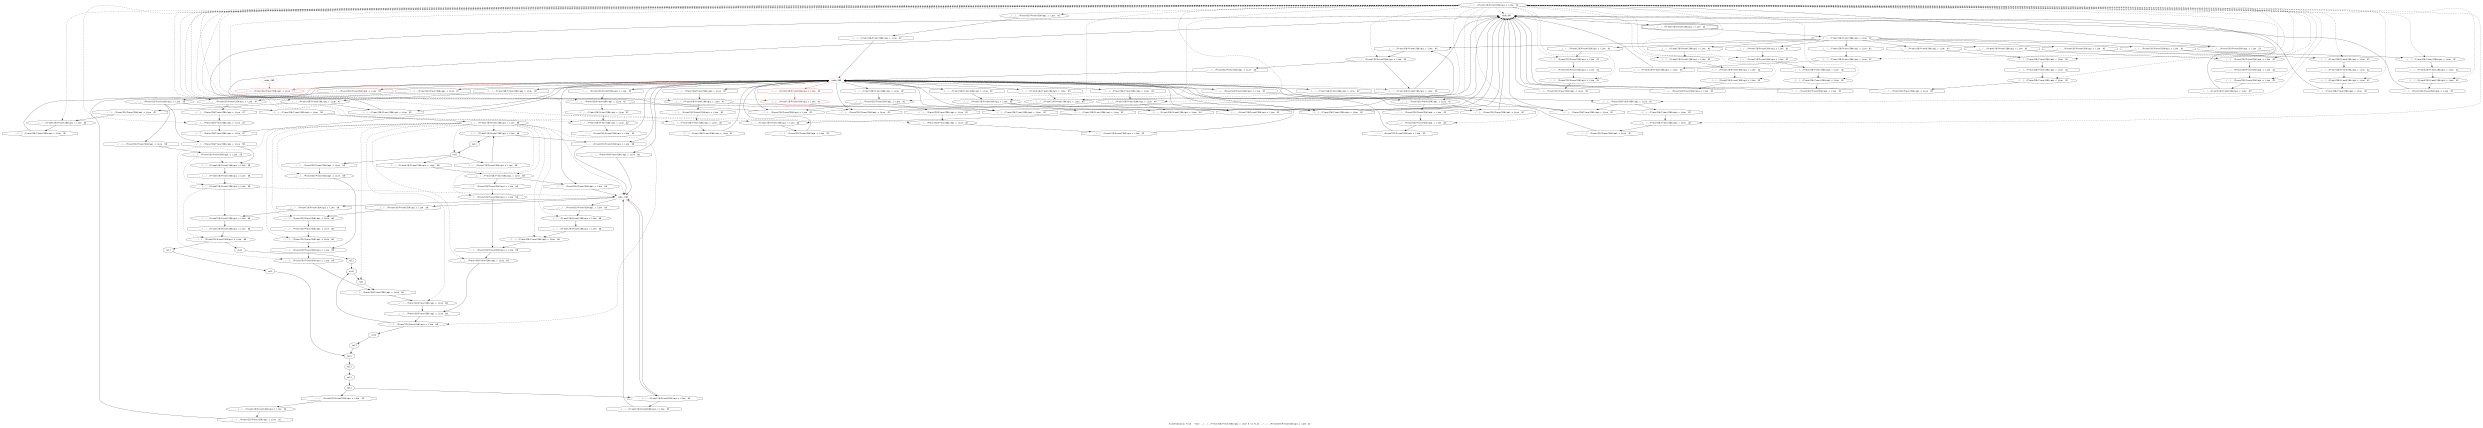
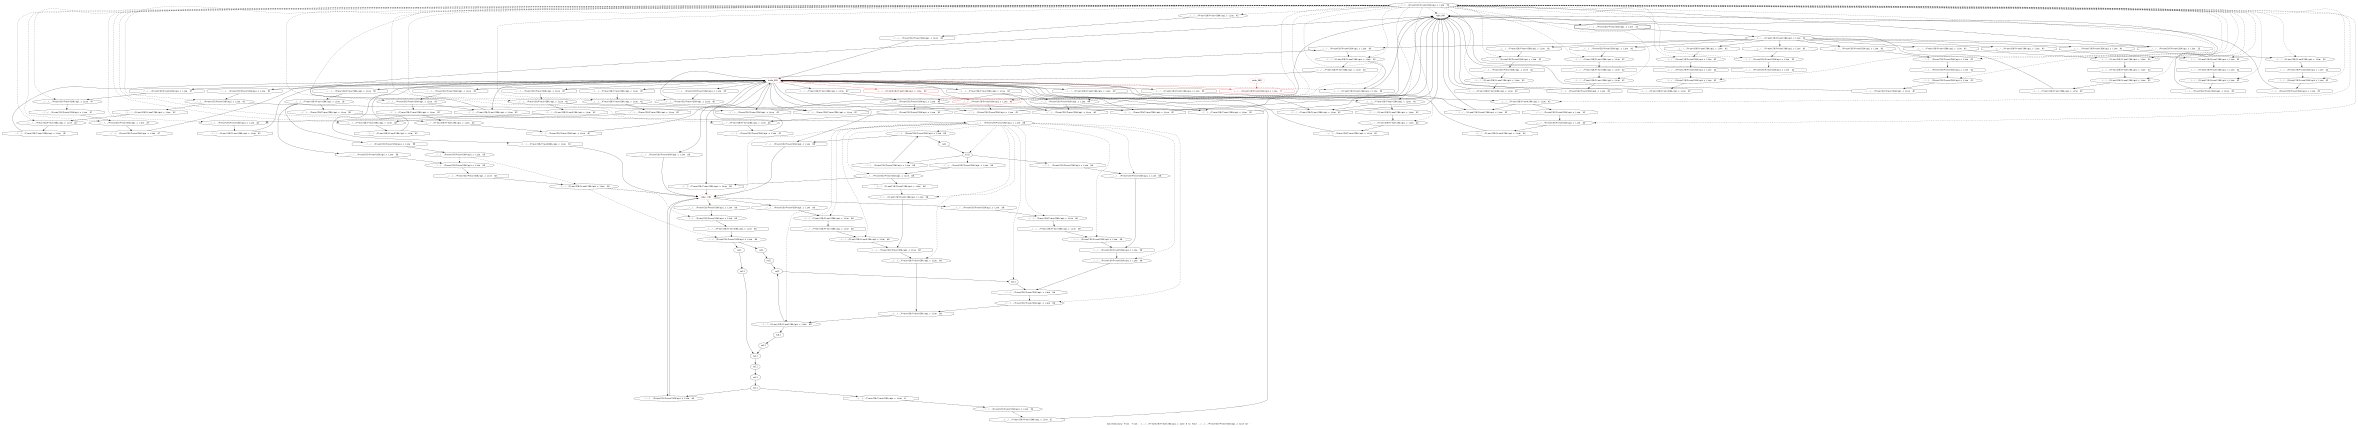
(269, 91) -> (1257, 91)
(665, 399) -> (669, 399)
(655, 403) -> (481, 85)
